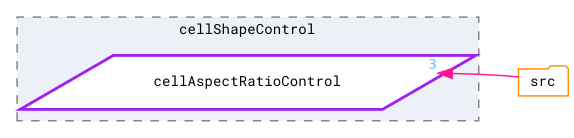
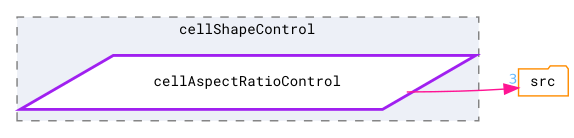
(489, 75) -> (455, 91)
